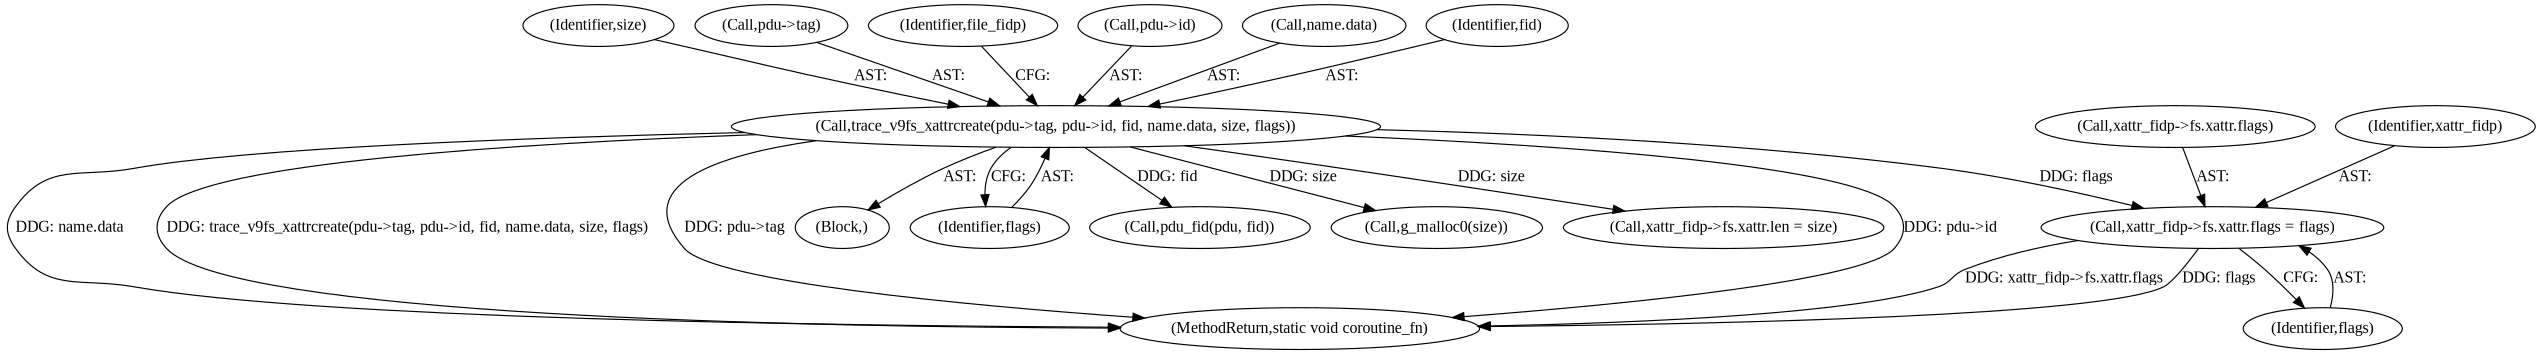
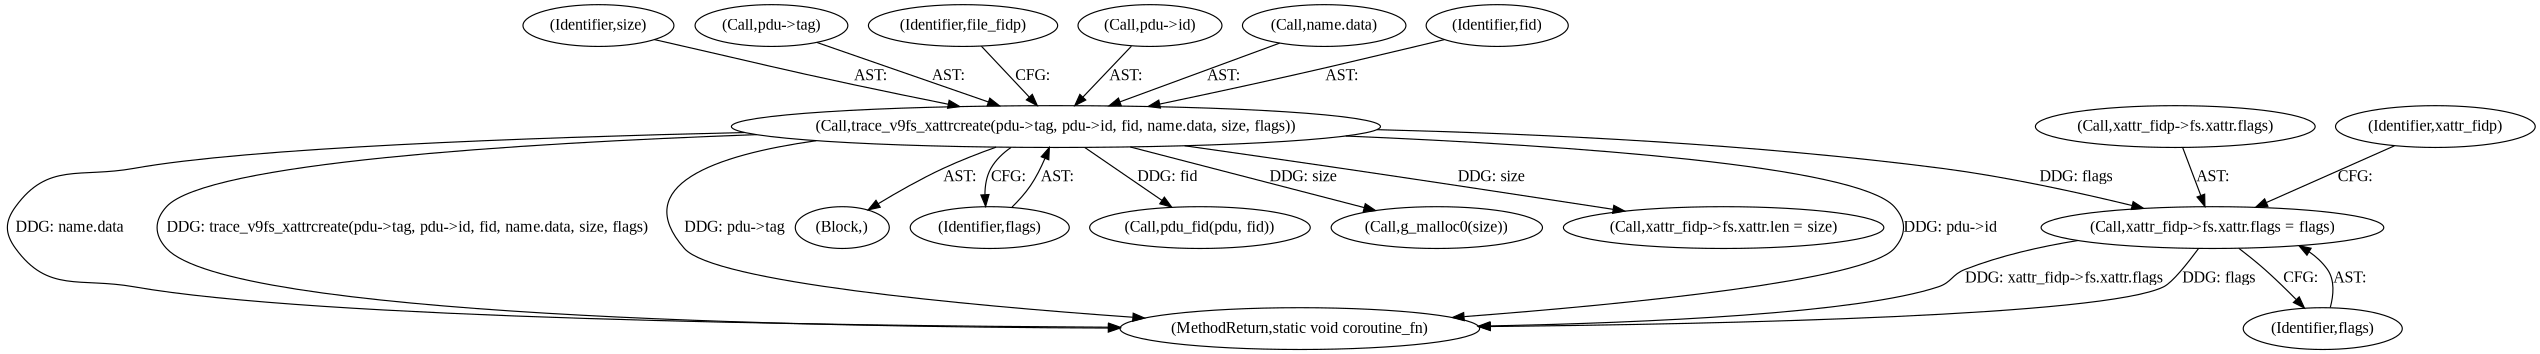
(2358, 177) -> (2358, 177)
